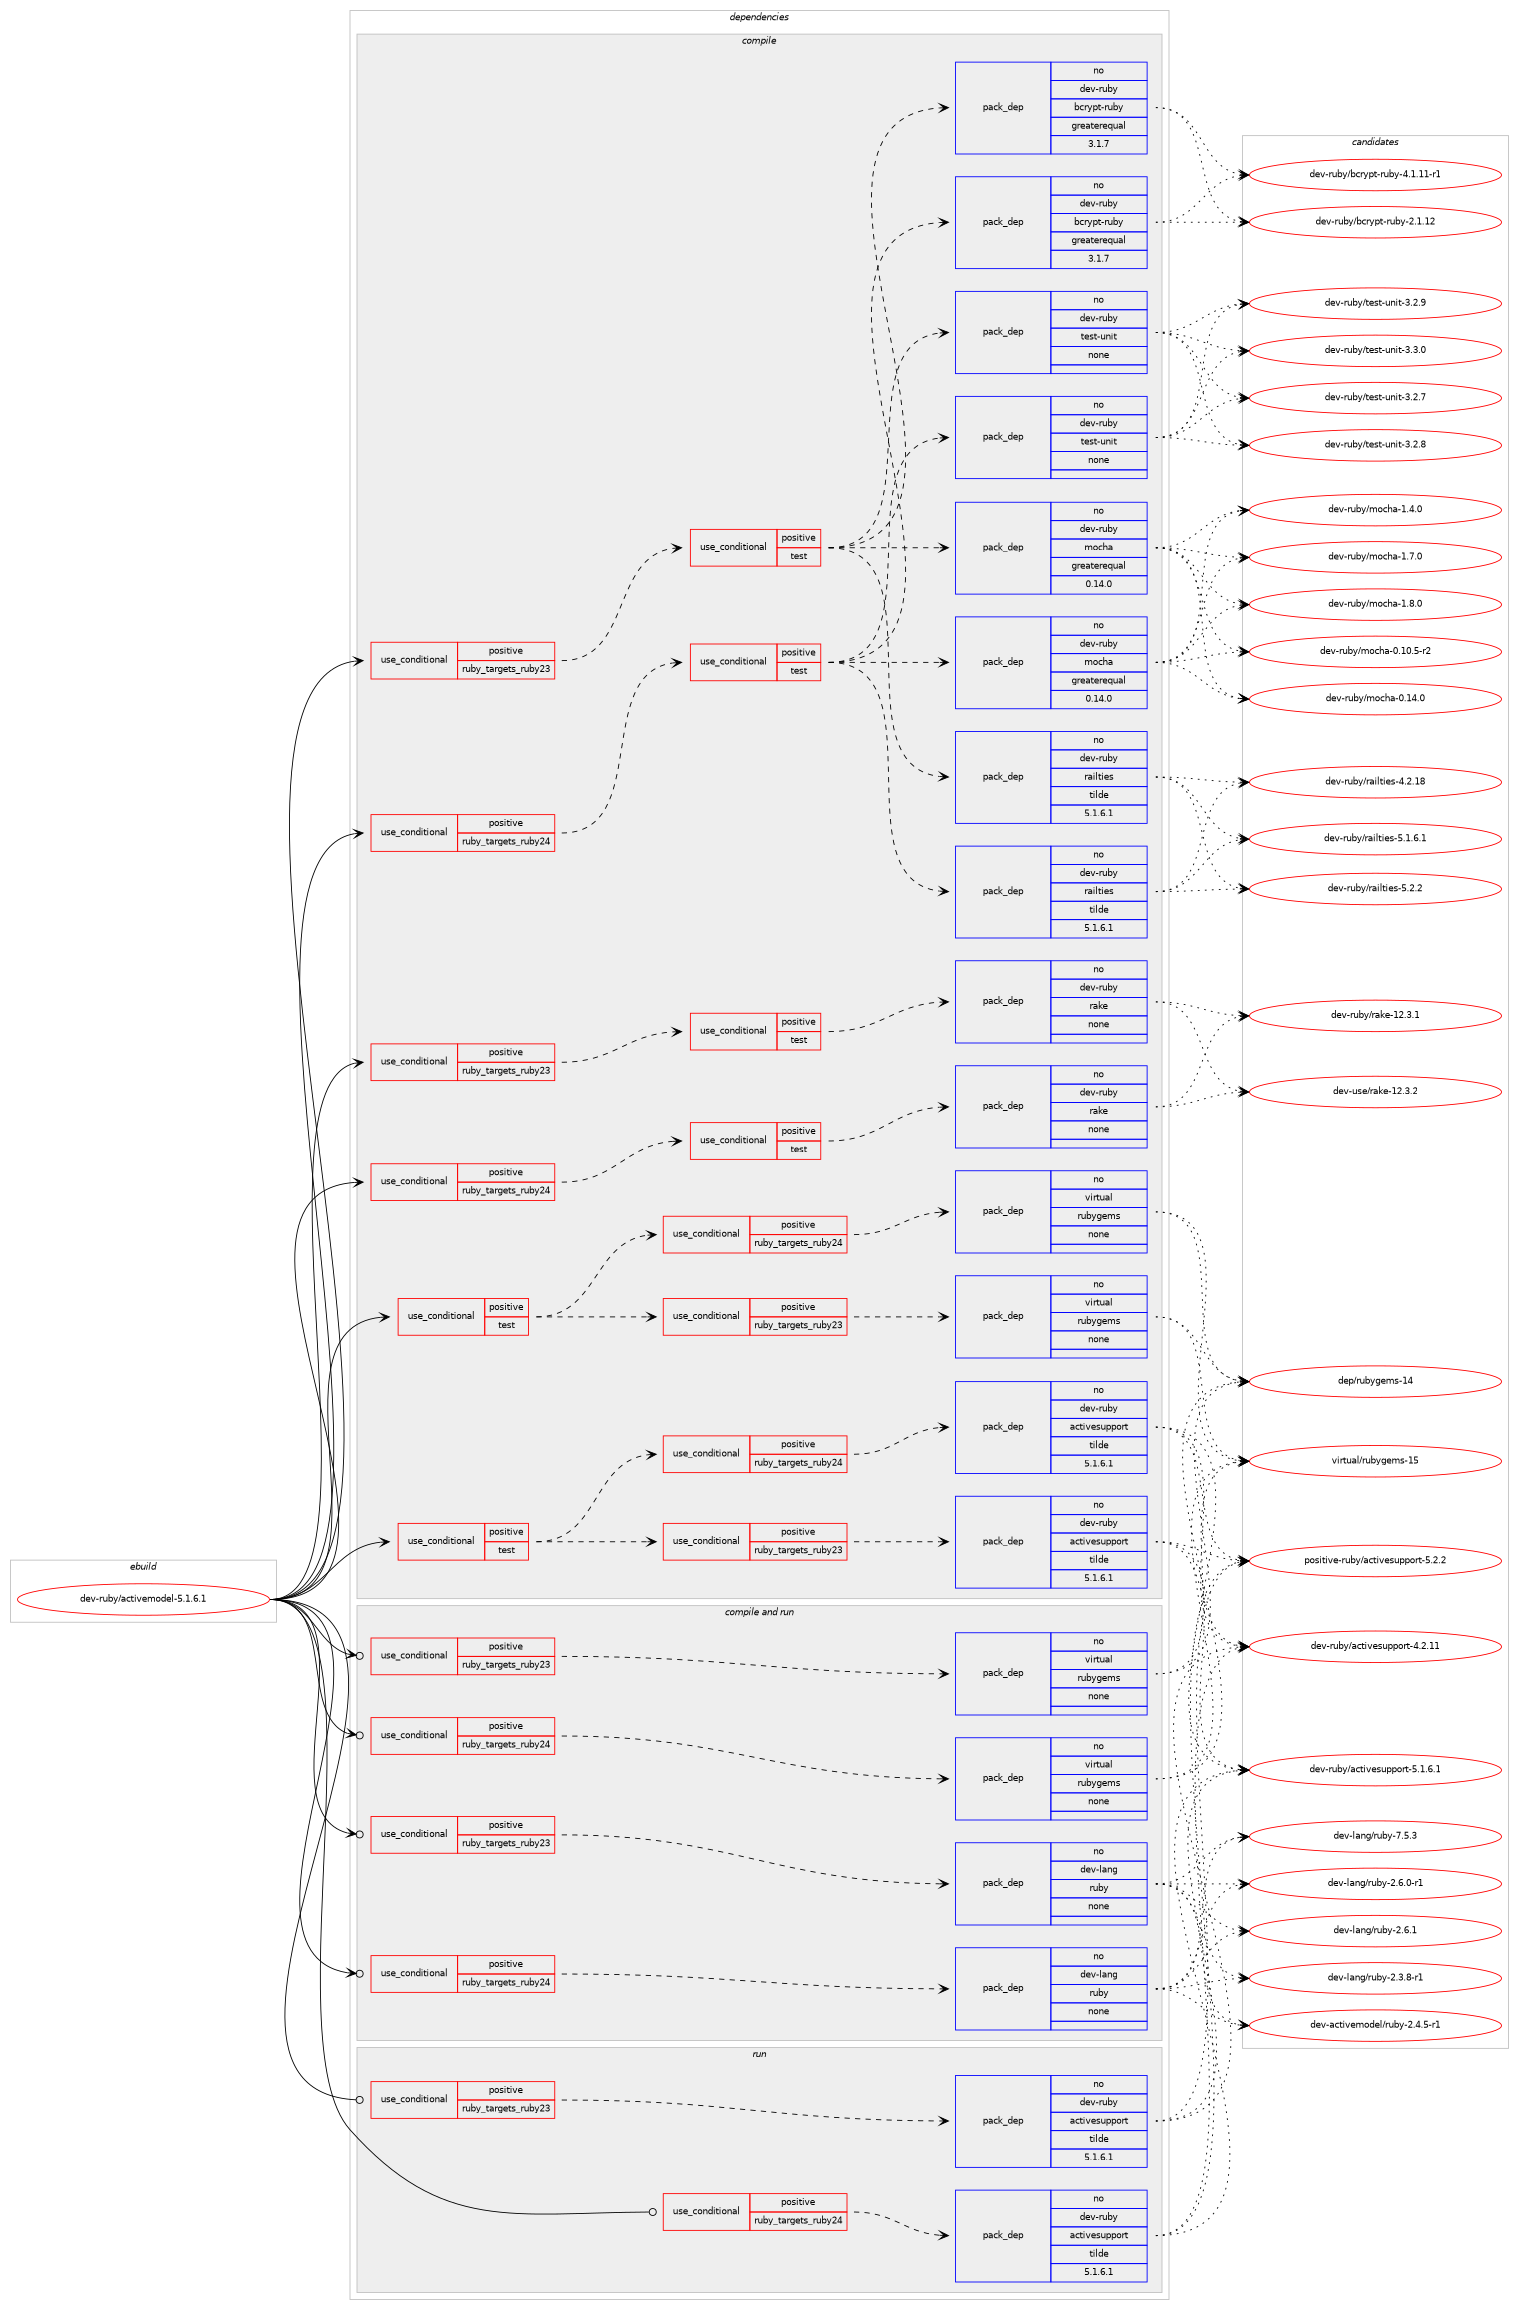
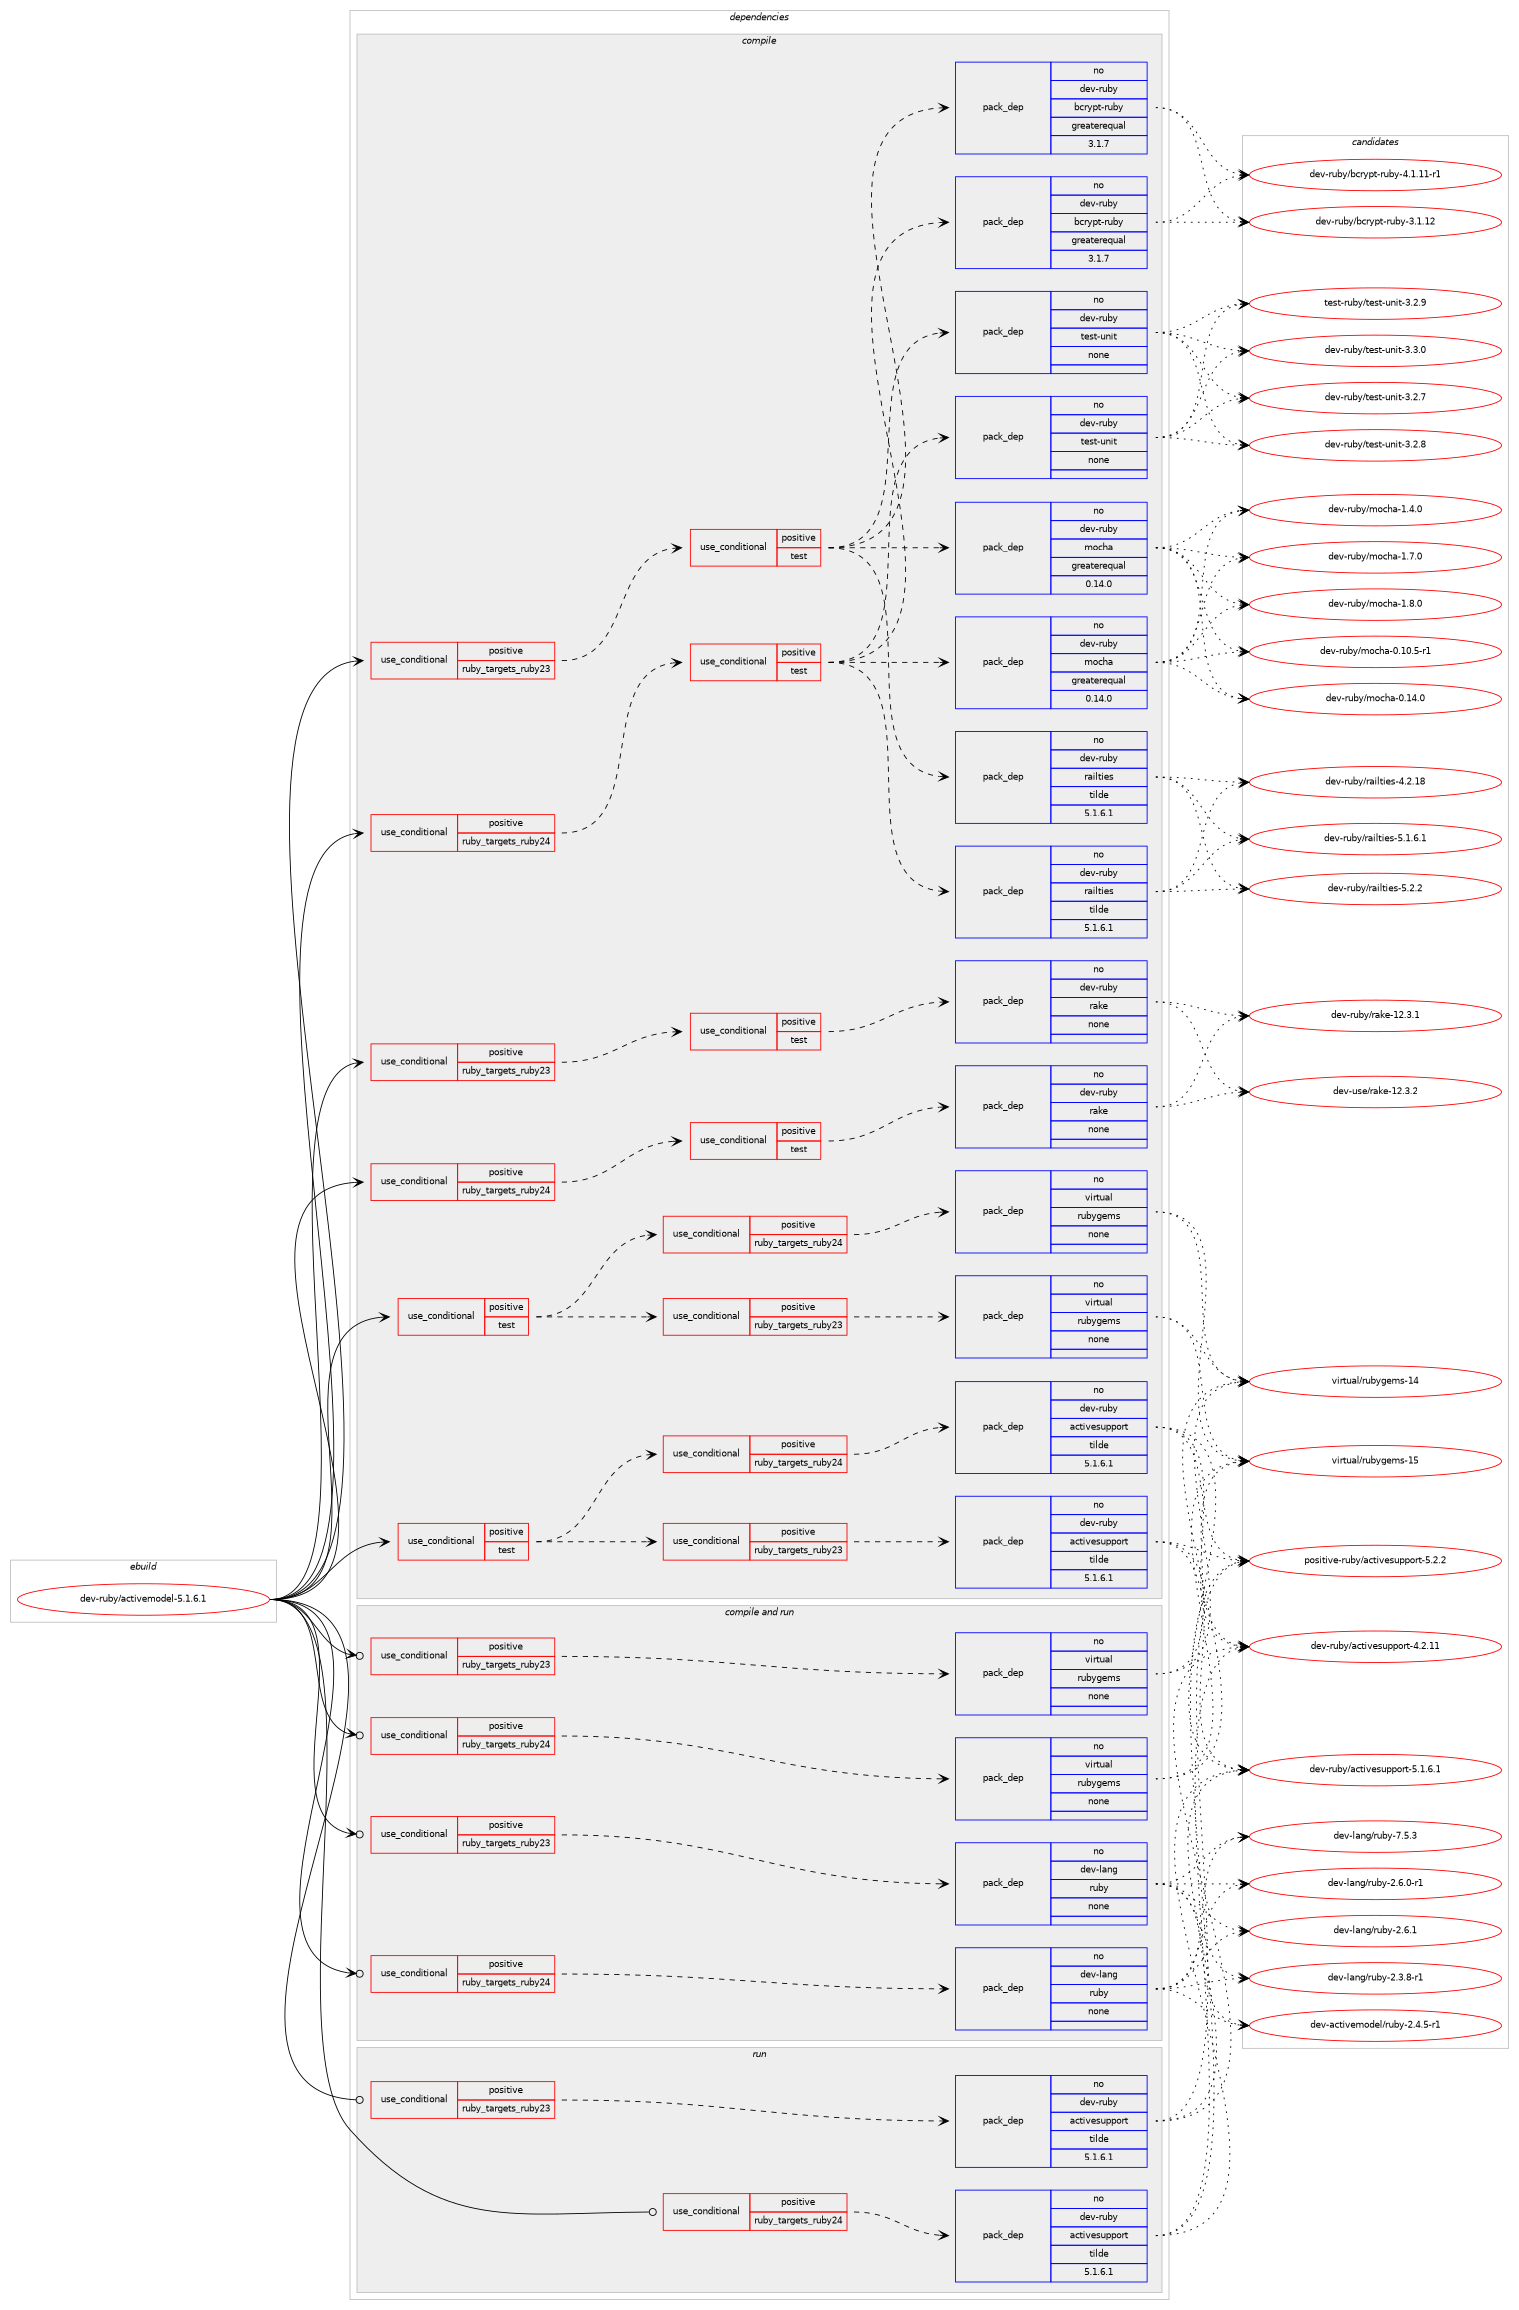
(1376, 222) -> (1376, 222)
(1376, 304) -> (1376, 304)
(1376, 652) -> (1376, 652)
(1376, 1382) -> (1376, 1382)
